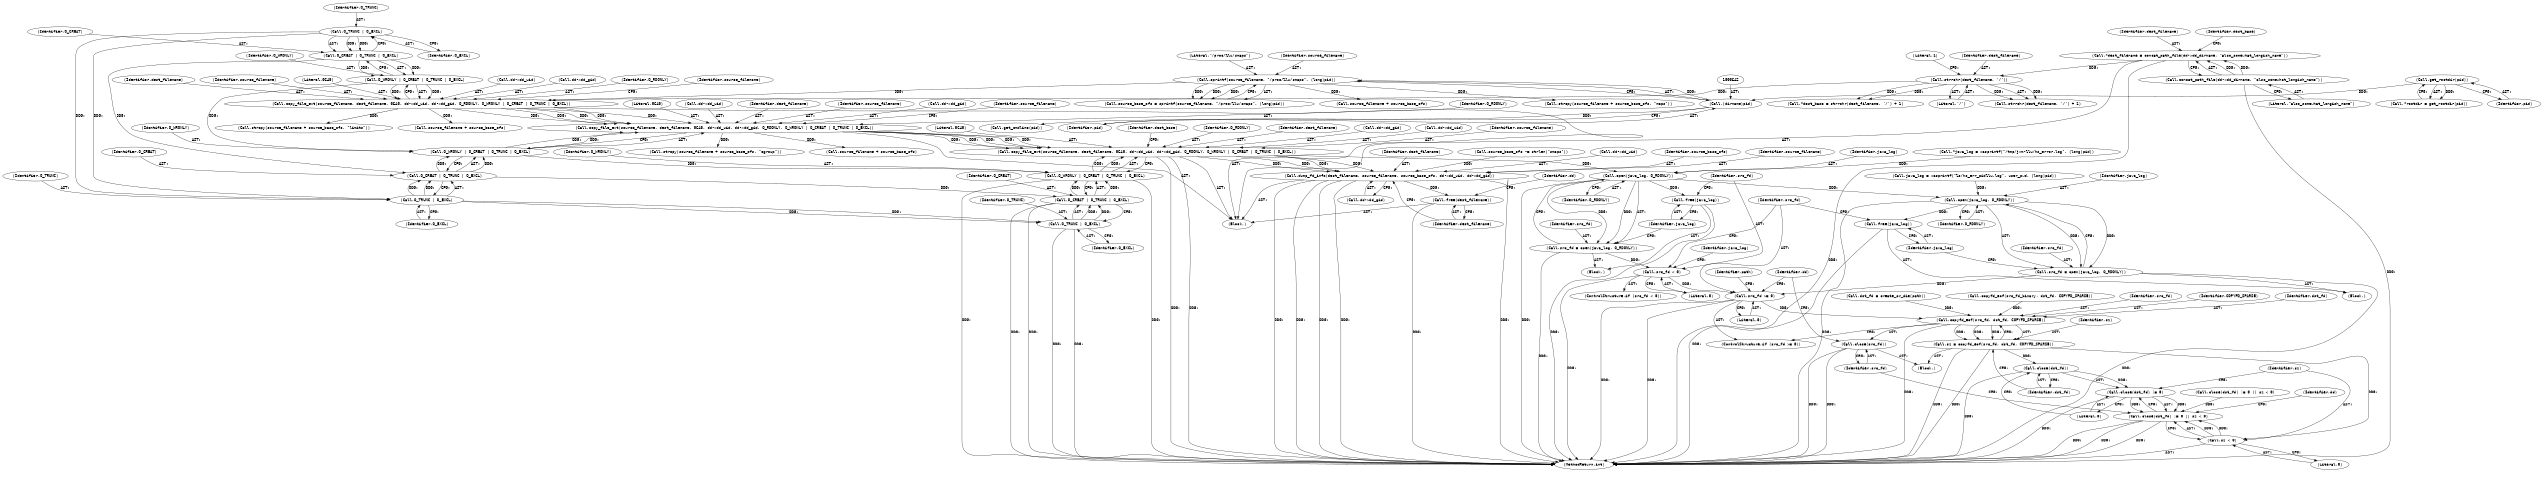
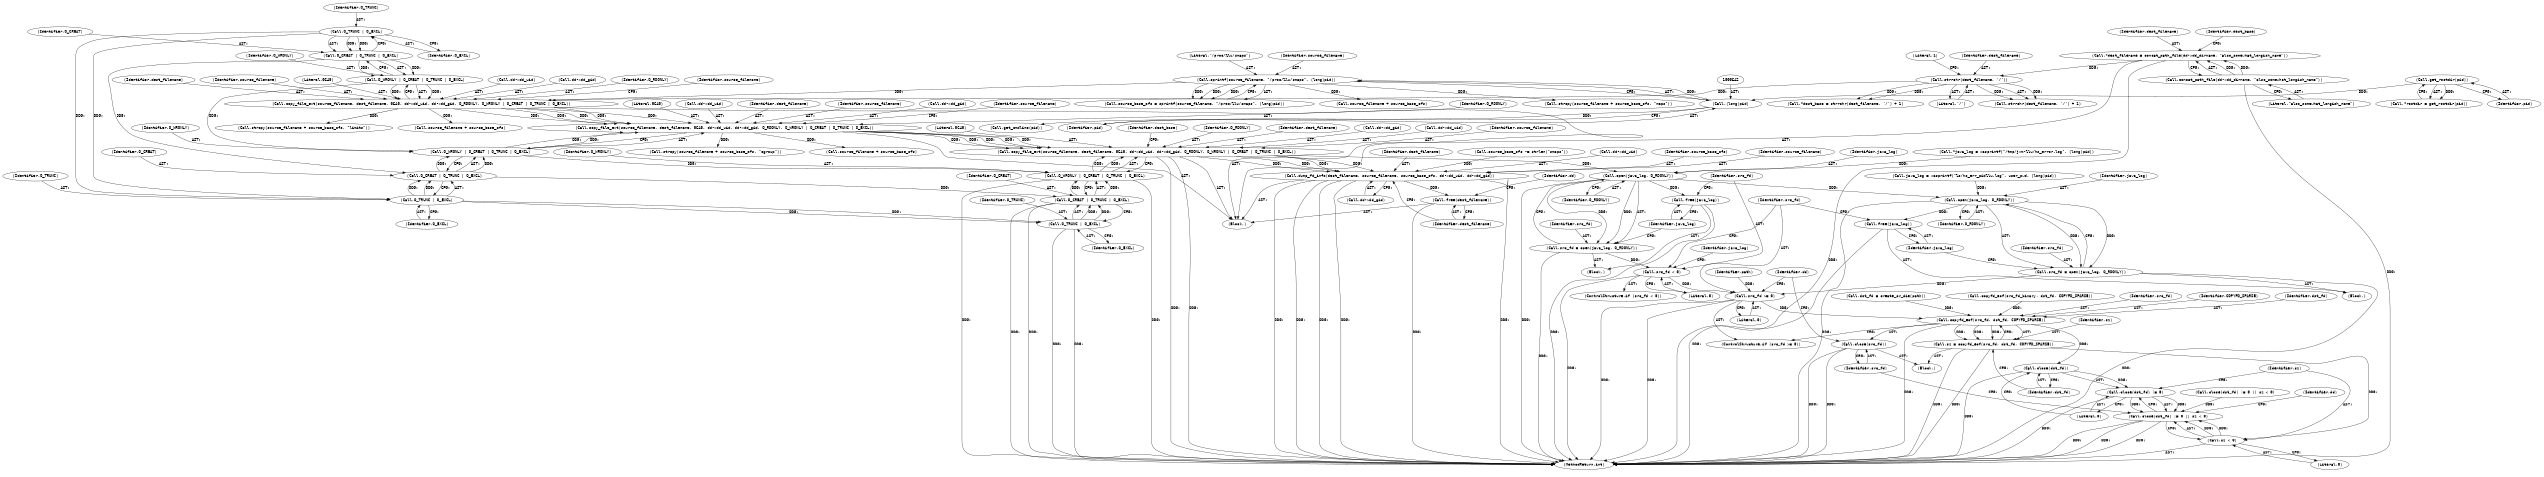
(1731, 104) -> (1731, 104)
(1751, 284) -> (1751, 284)
(2019, 356) -> (2071, 335)
